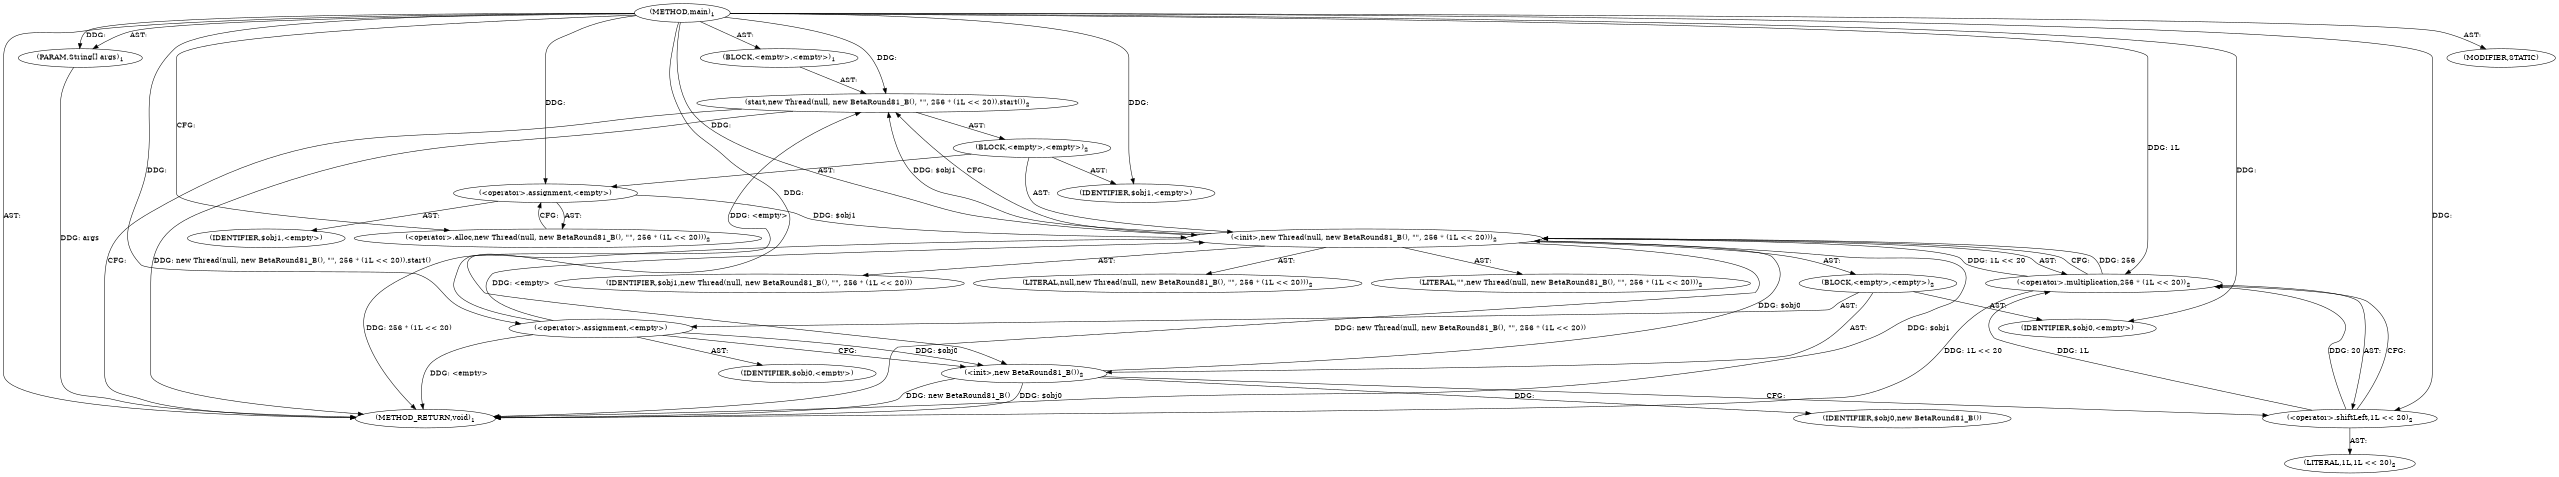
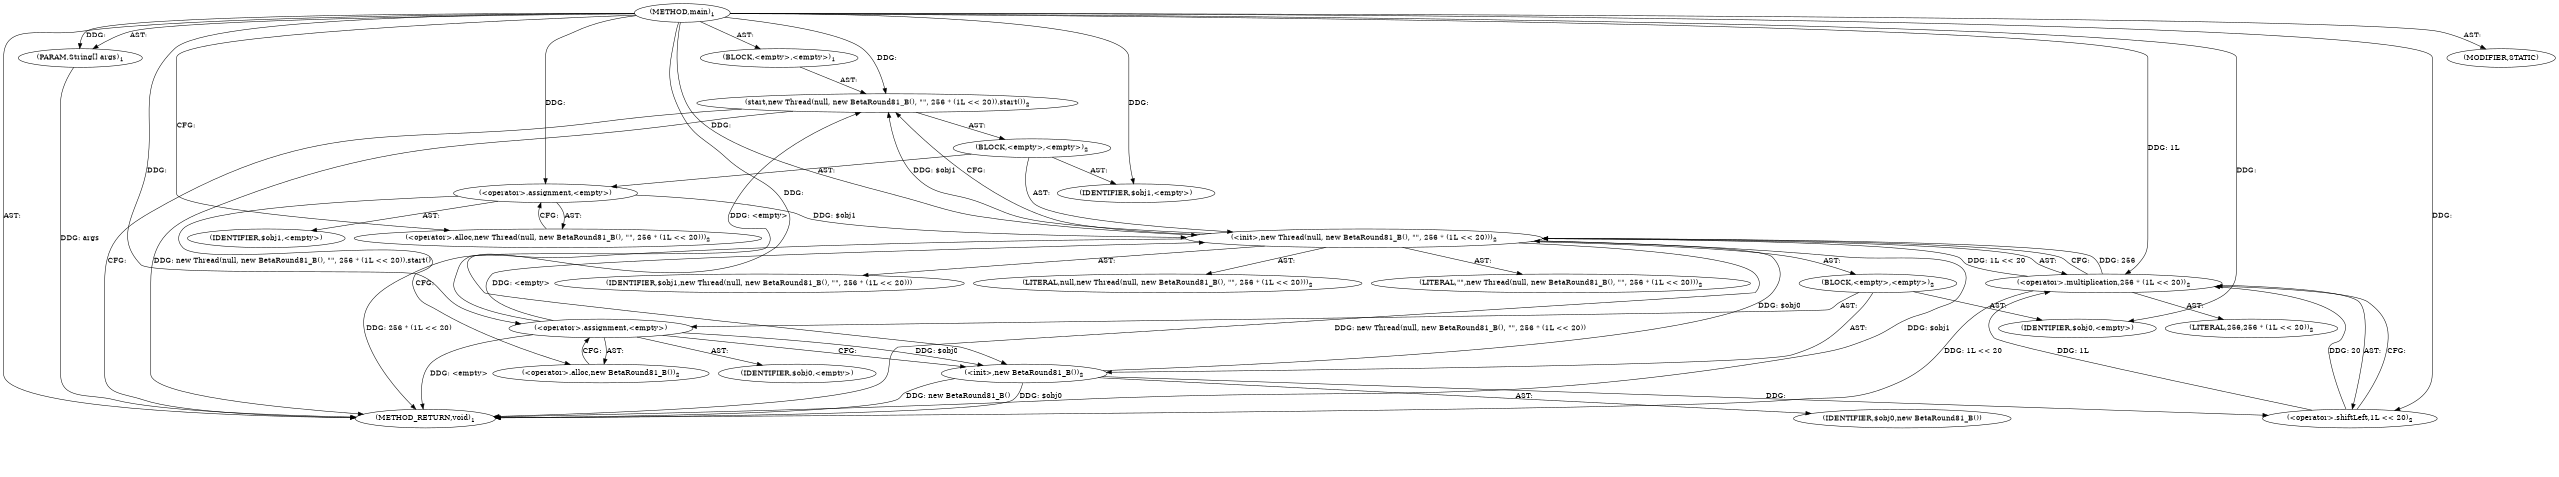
none -> (2251, 328)
none -> (601, 374)
(1526, 396) -> (1526, 396)
(1777, 396) -> (1777, 396)
(2350, 464) -> none
